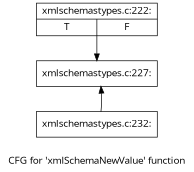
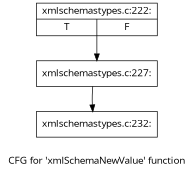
(102, 103) -> (92, 96)
